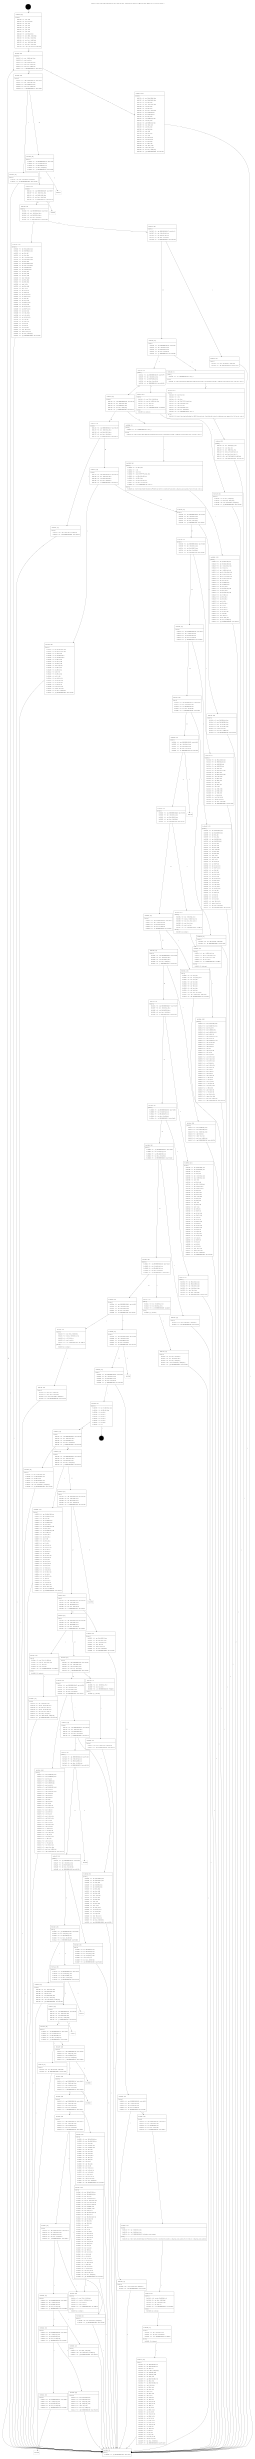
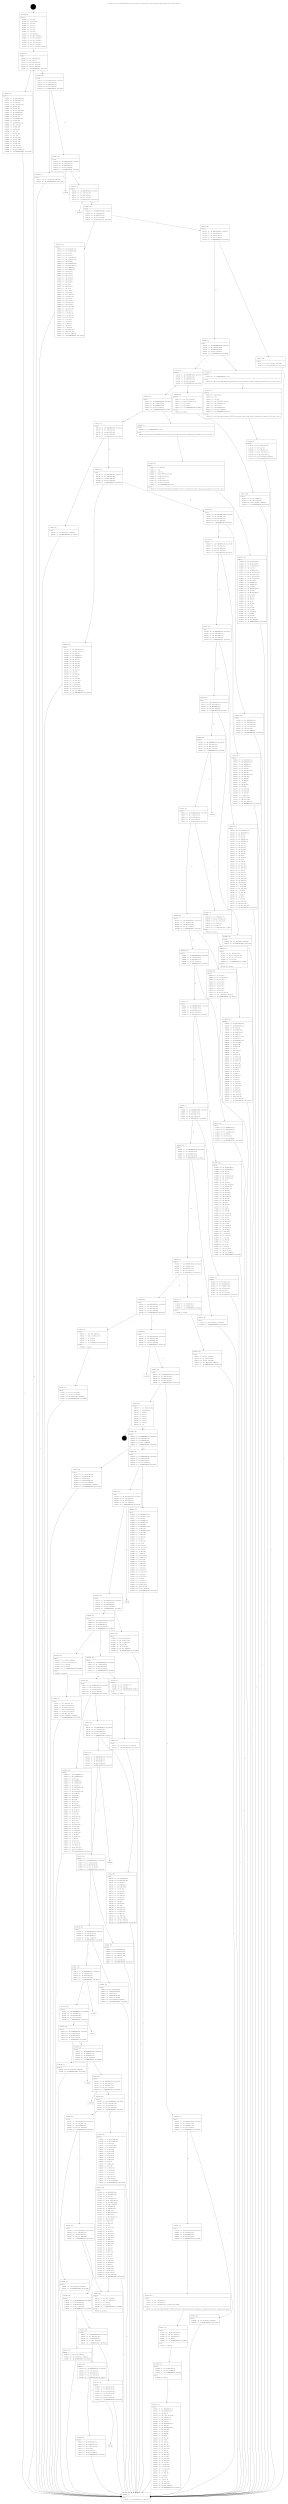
none -> (90, 2446)
